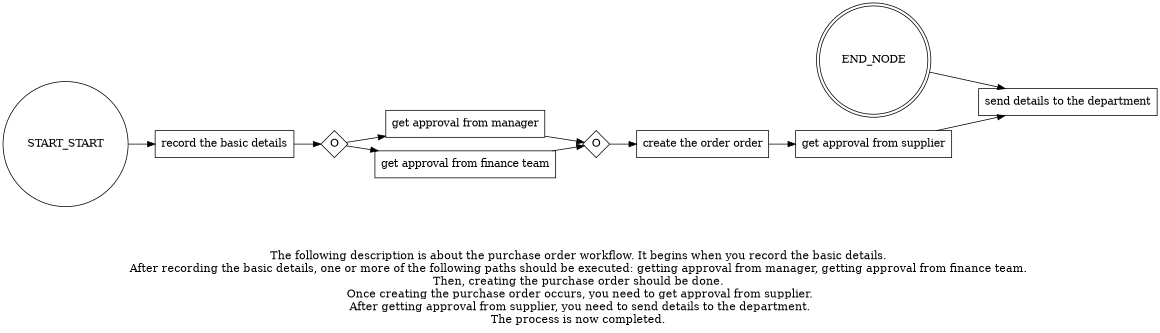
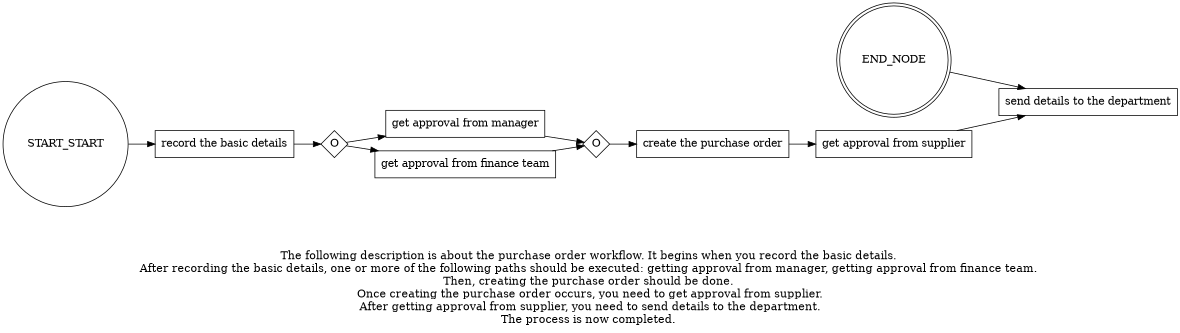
(703, 144) -> (713, 144)
